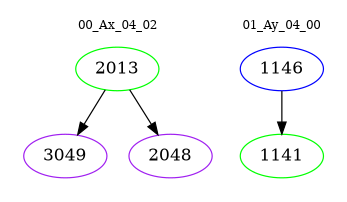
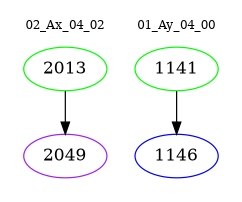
(118, 26) -> (65, 26)
(282, 107) -> (177, 107)
(65, 156) -> (65, 156)
(171, 156) -> none
